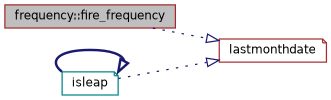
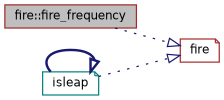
(90, 16) -> (71, 16)
(273, 51) -> (200, 51)
